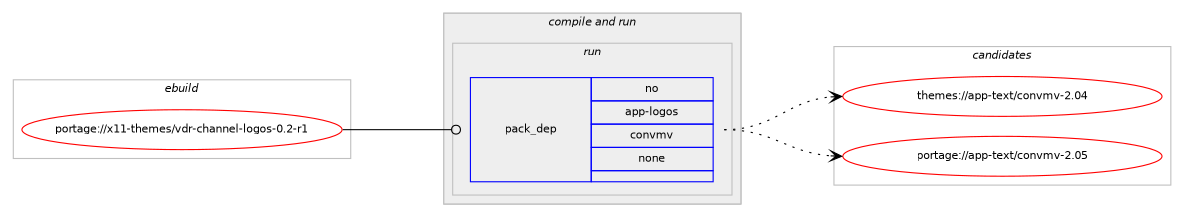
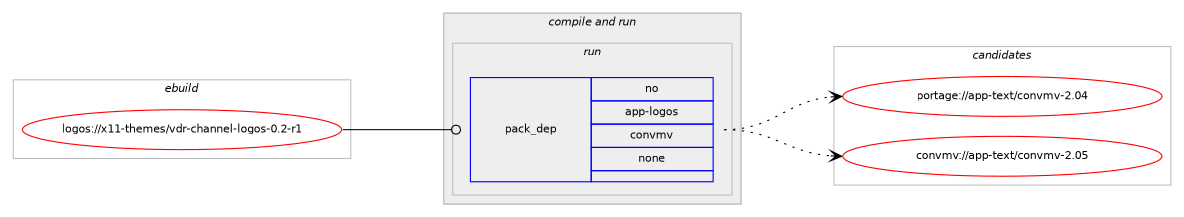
(1002, 96) -> (1002, 96)
(182, 130) -> (182, 130)
(1002, 156) -> (1002, 156)
